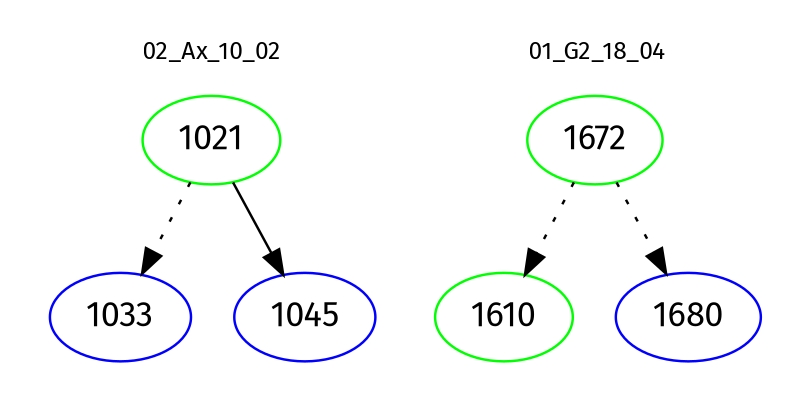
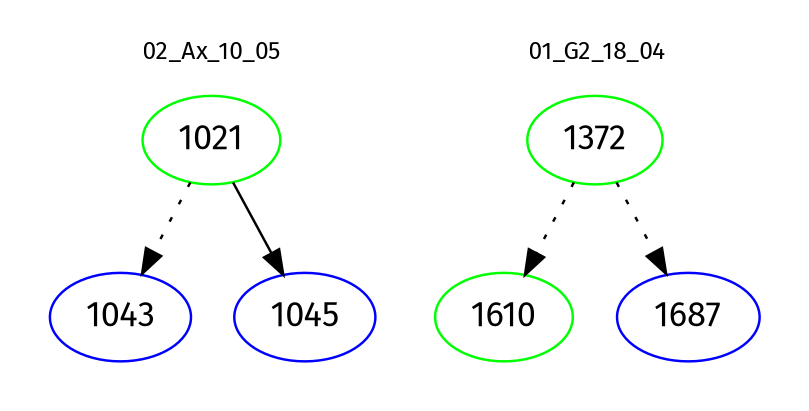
(213, 53) -> (213, 53)
(595, 140) -> (595, 140)
(120, 317) -> (120, 317)
(688, 317) -> (688, 317)
